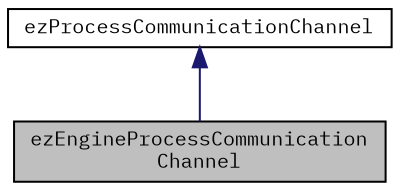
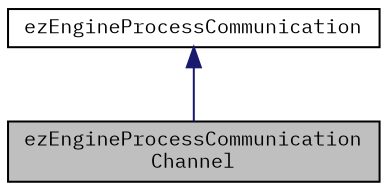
(200, 28) -> (194, 28)
